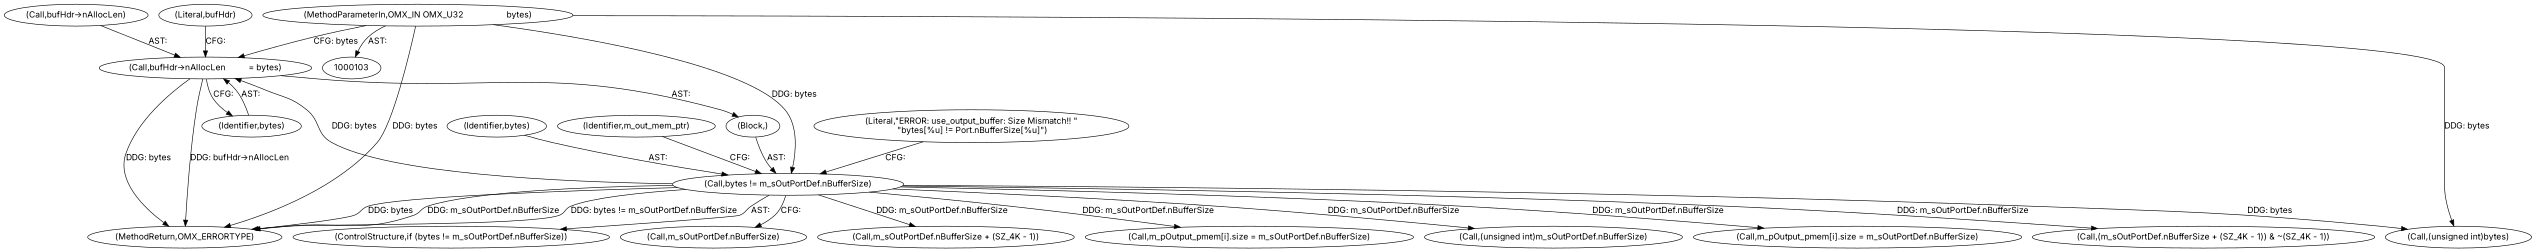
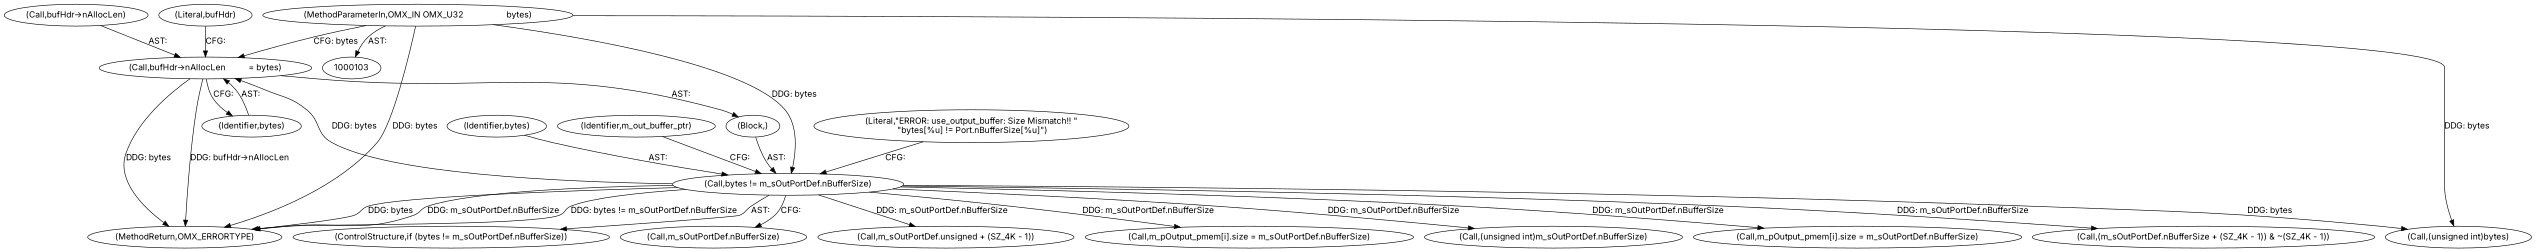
(636, 126) -> (636, 126)
(946, 237) -> (946, 237)
